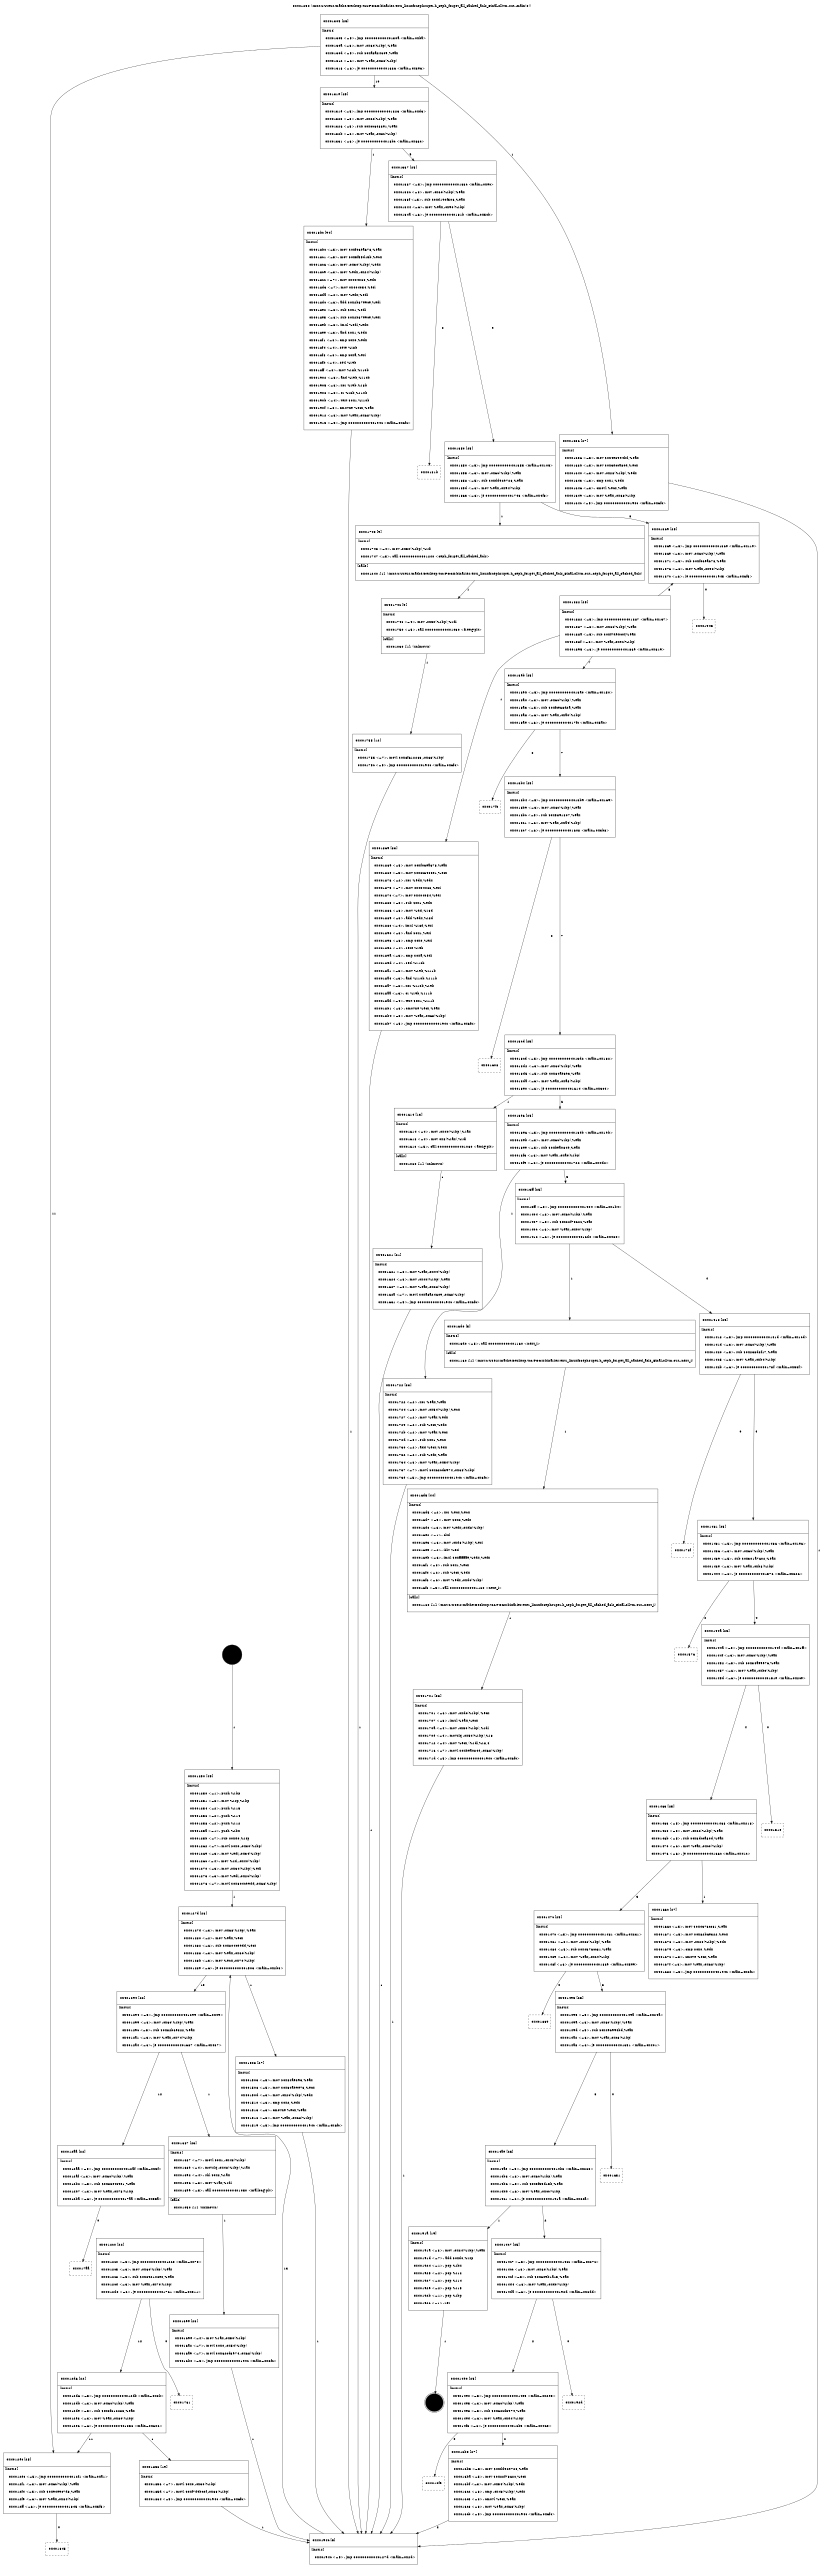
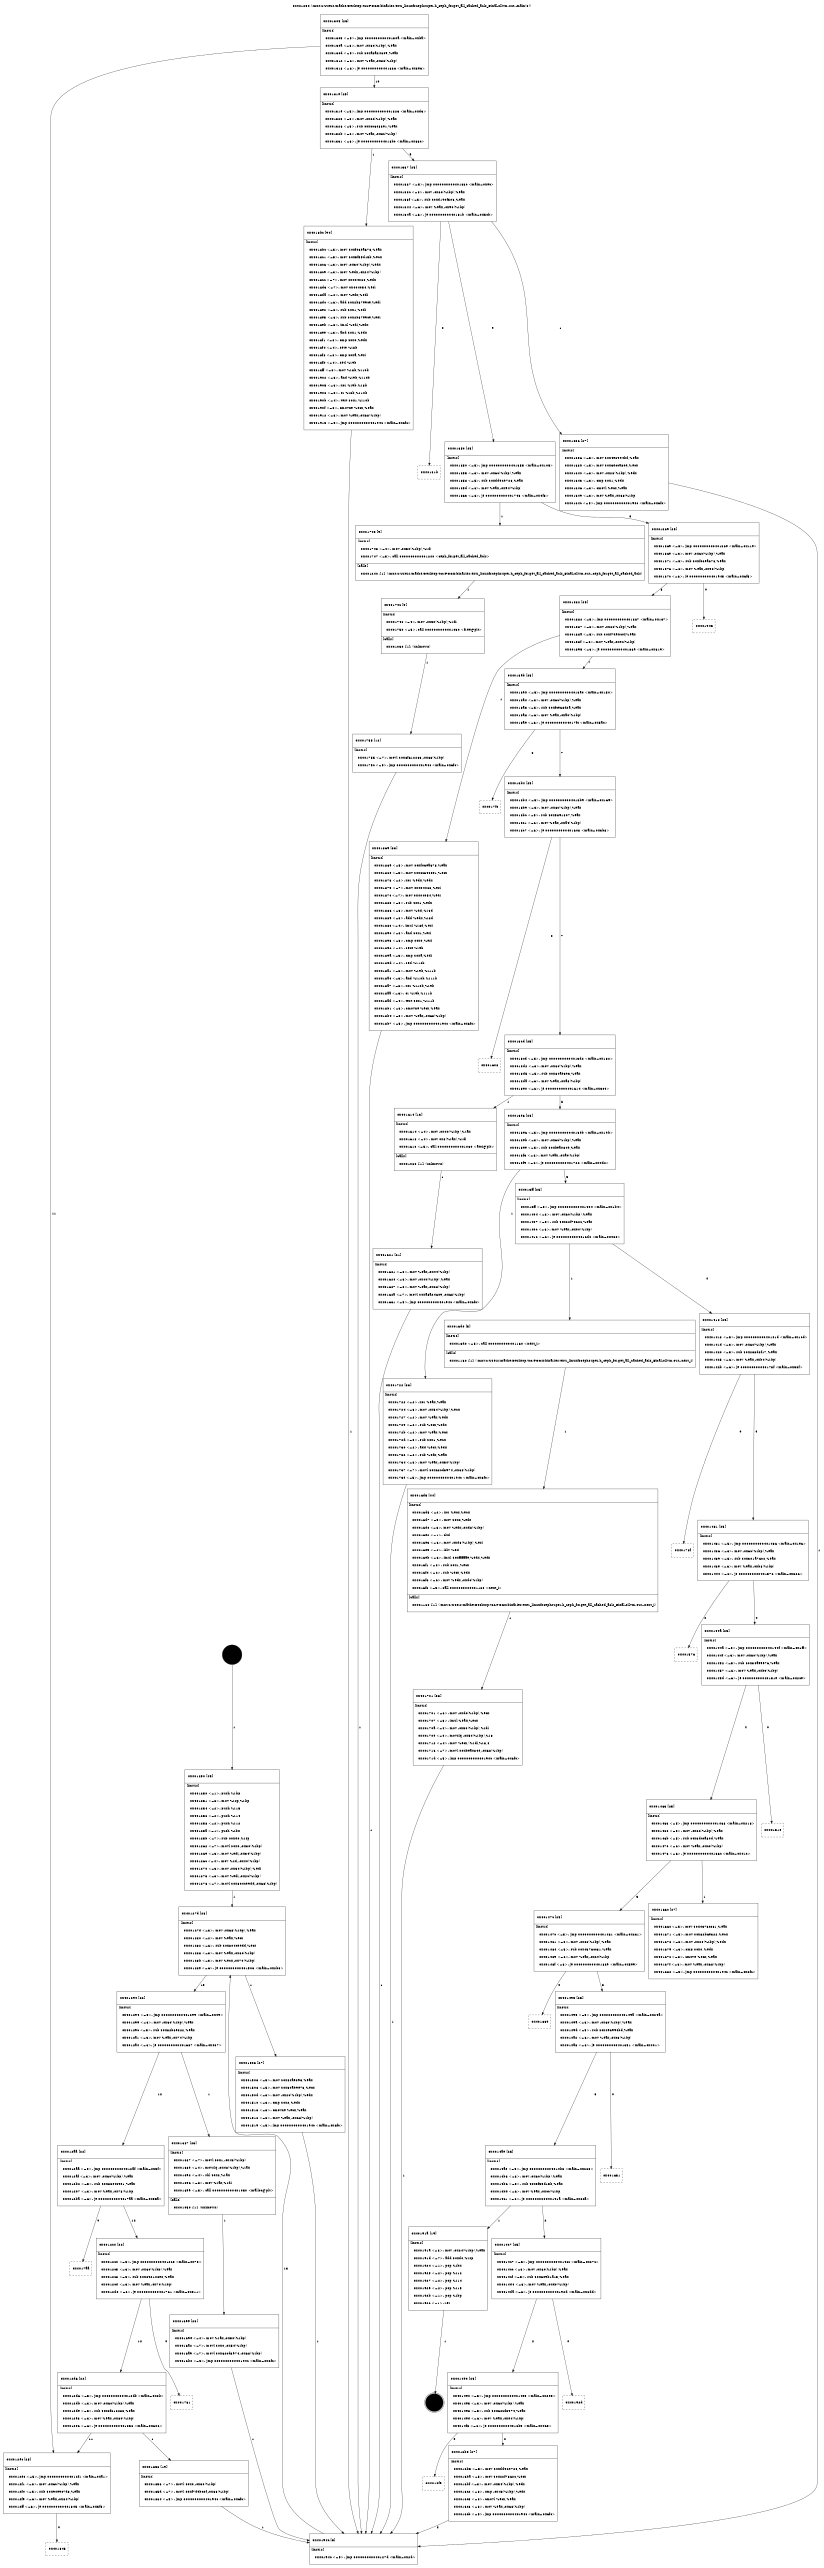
(563, 228) -> (528, 326)
(665, 590) -> (661, 589)
none -> (130, 2221)
